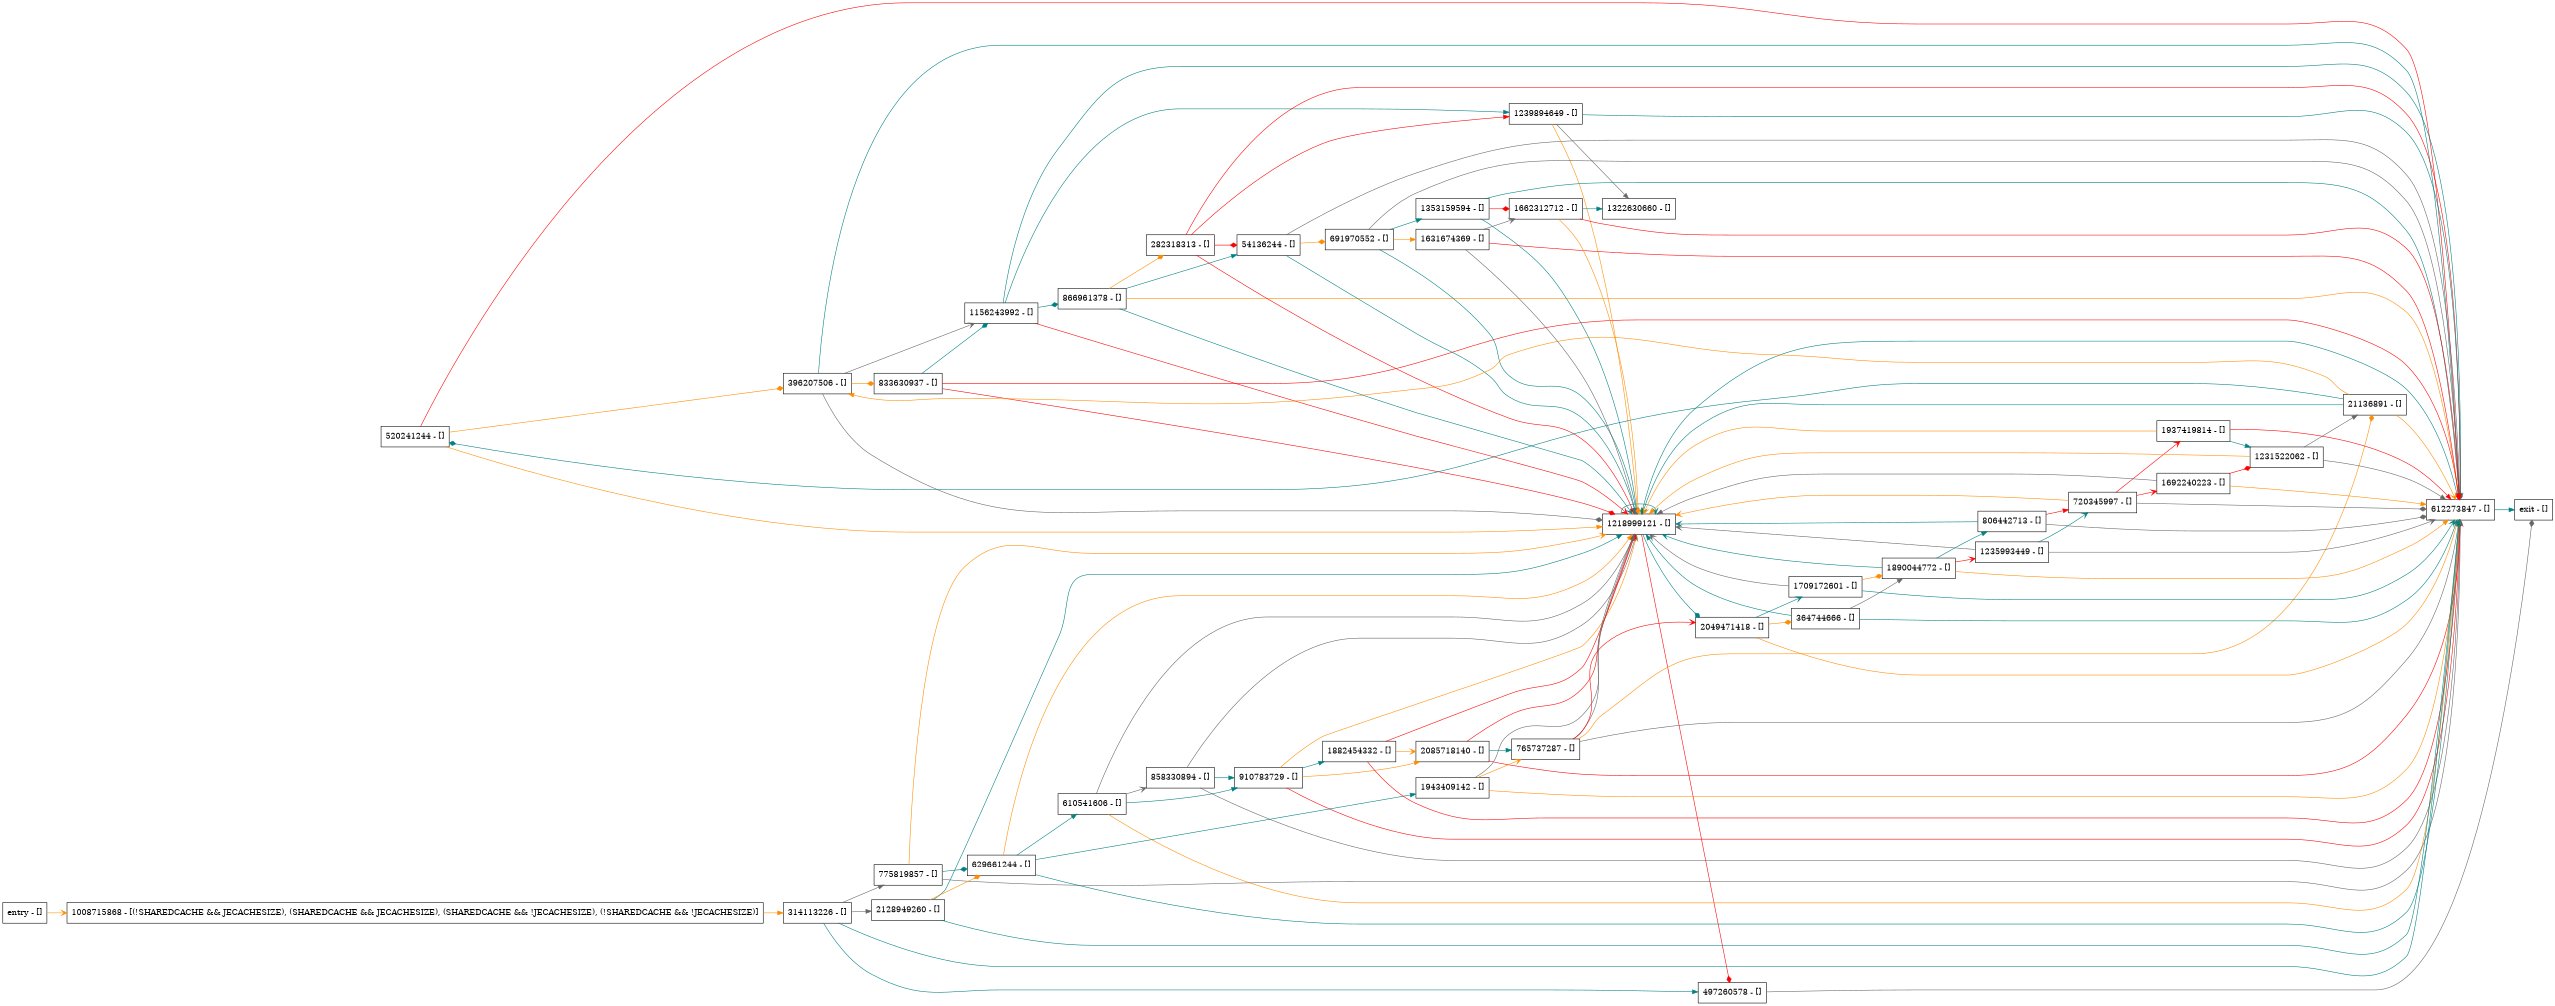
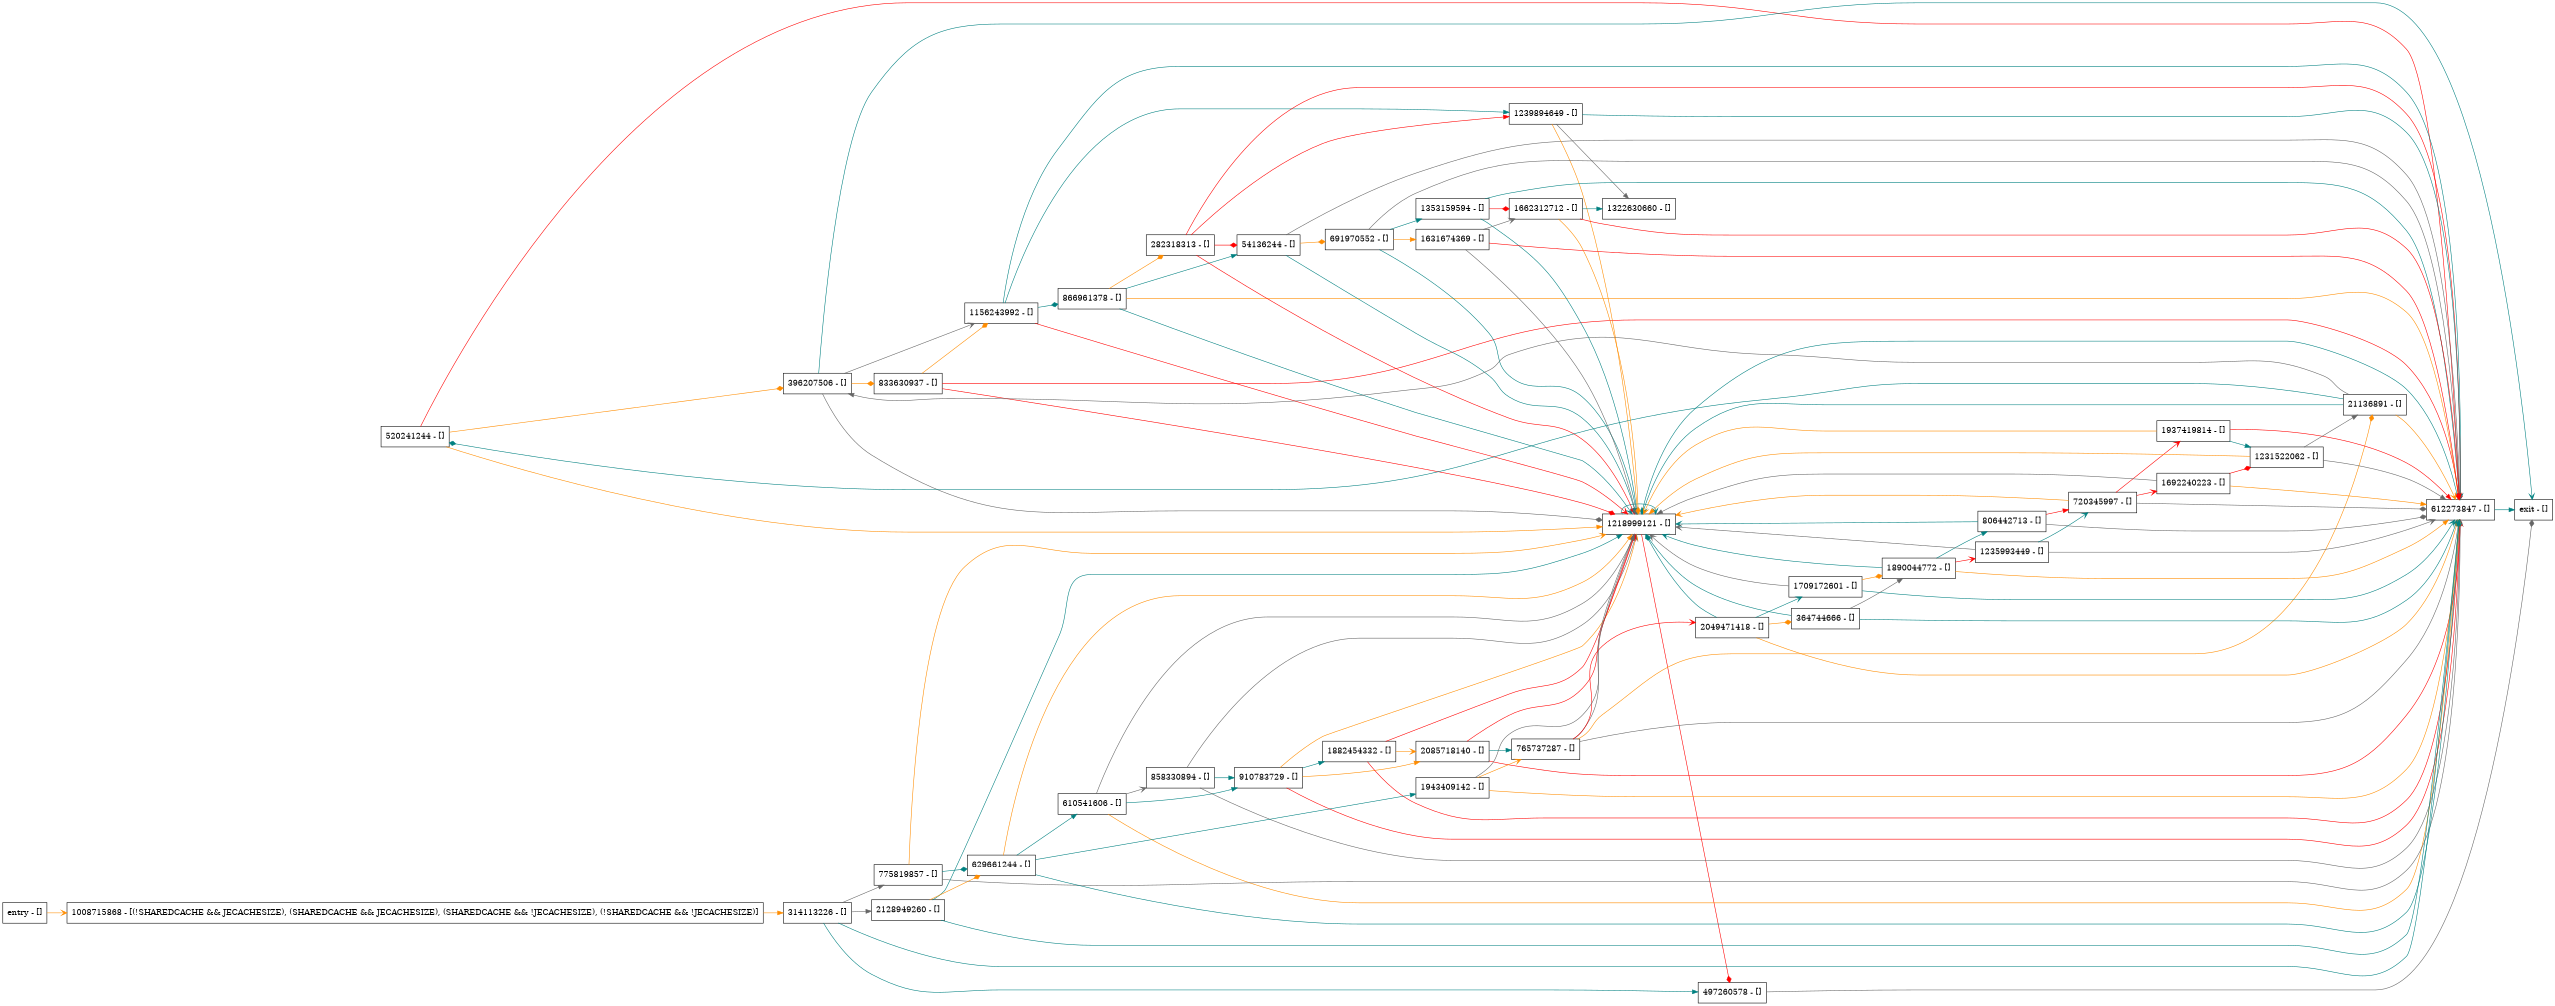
(1718, 45) -> (1735, 19)
(1601, 338) -> (1601, 338)
(952, 350) -> (952, 350)
(1665, 576) -> (1677, 584)
